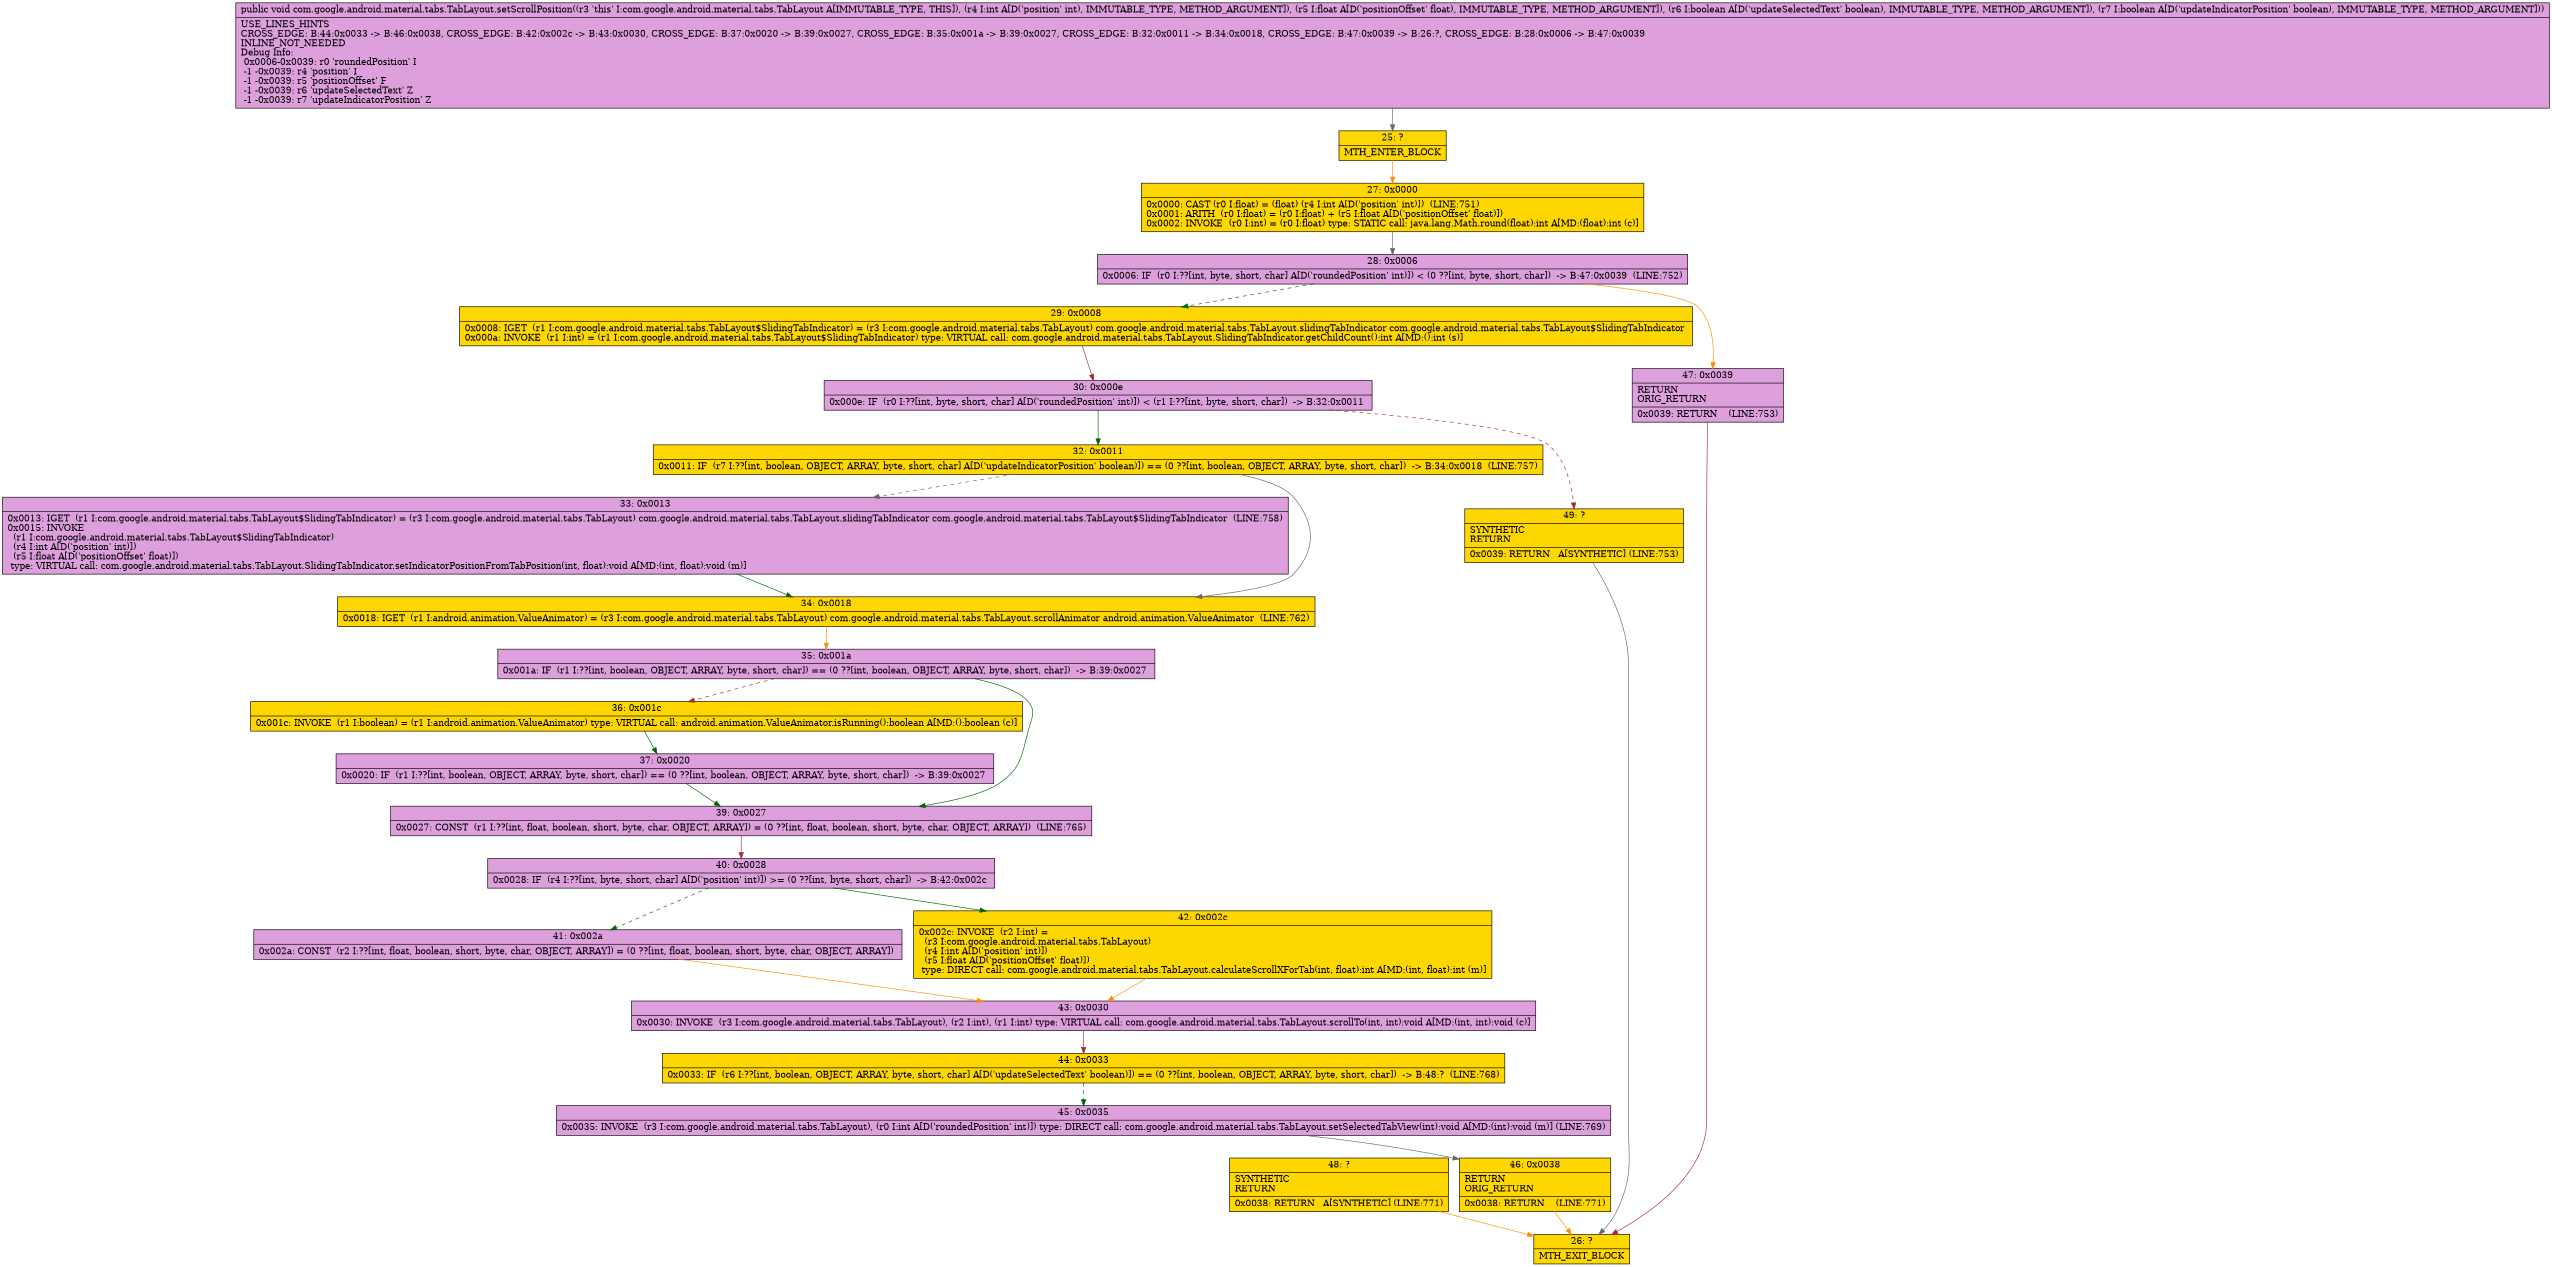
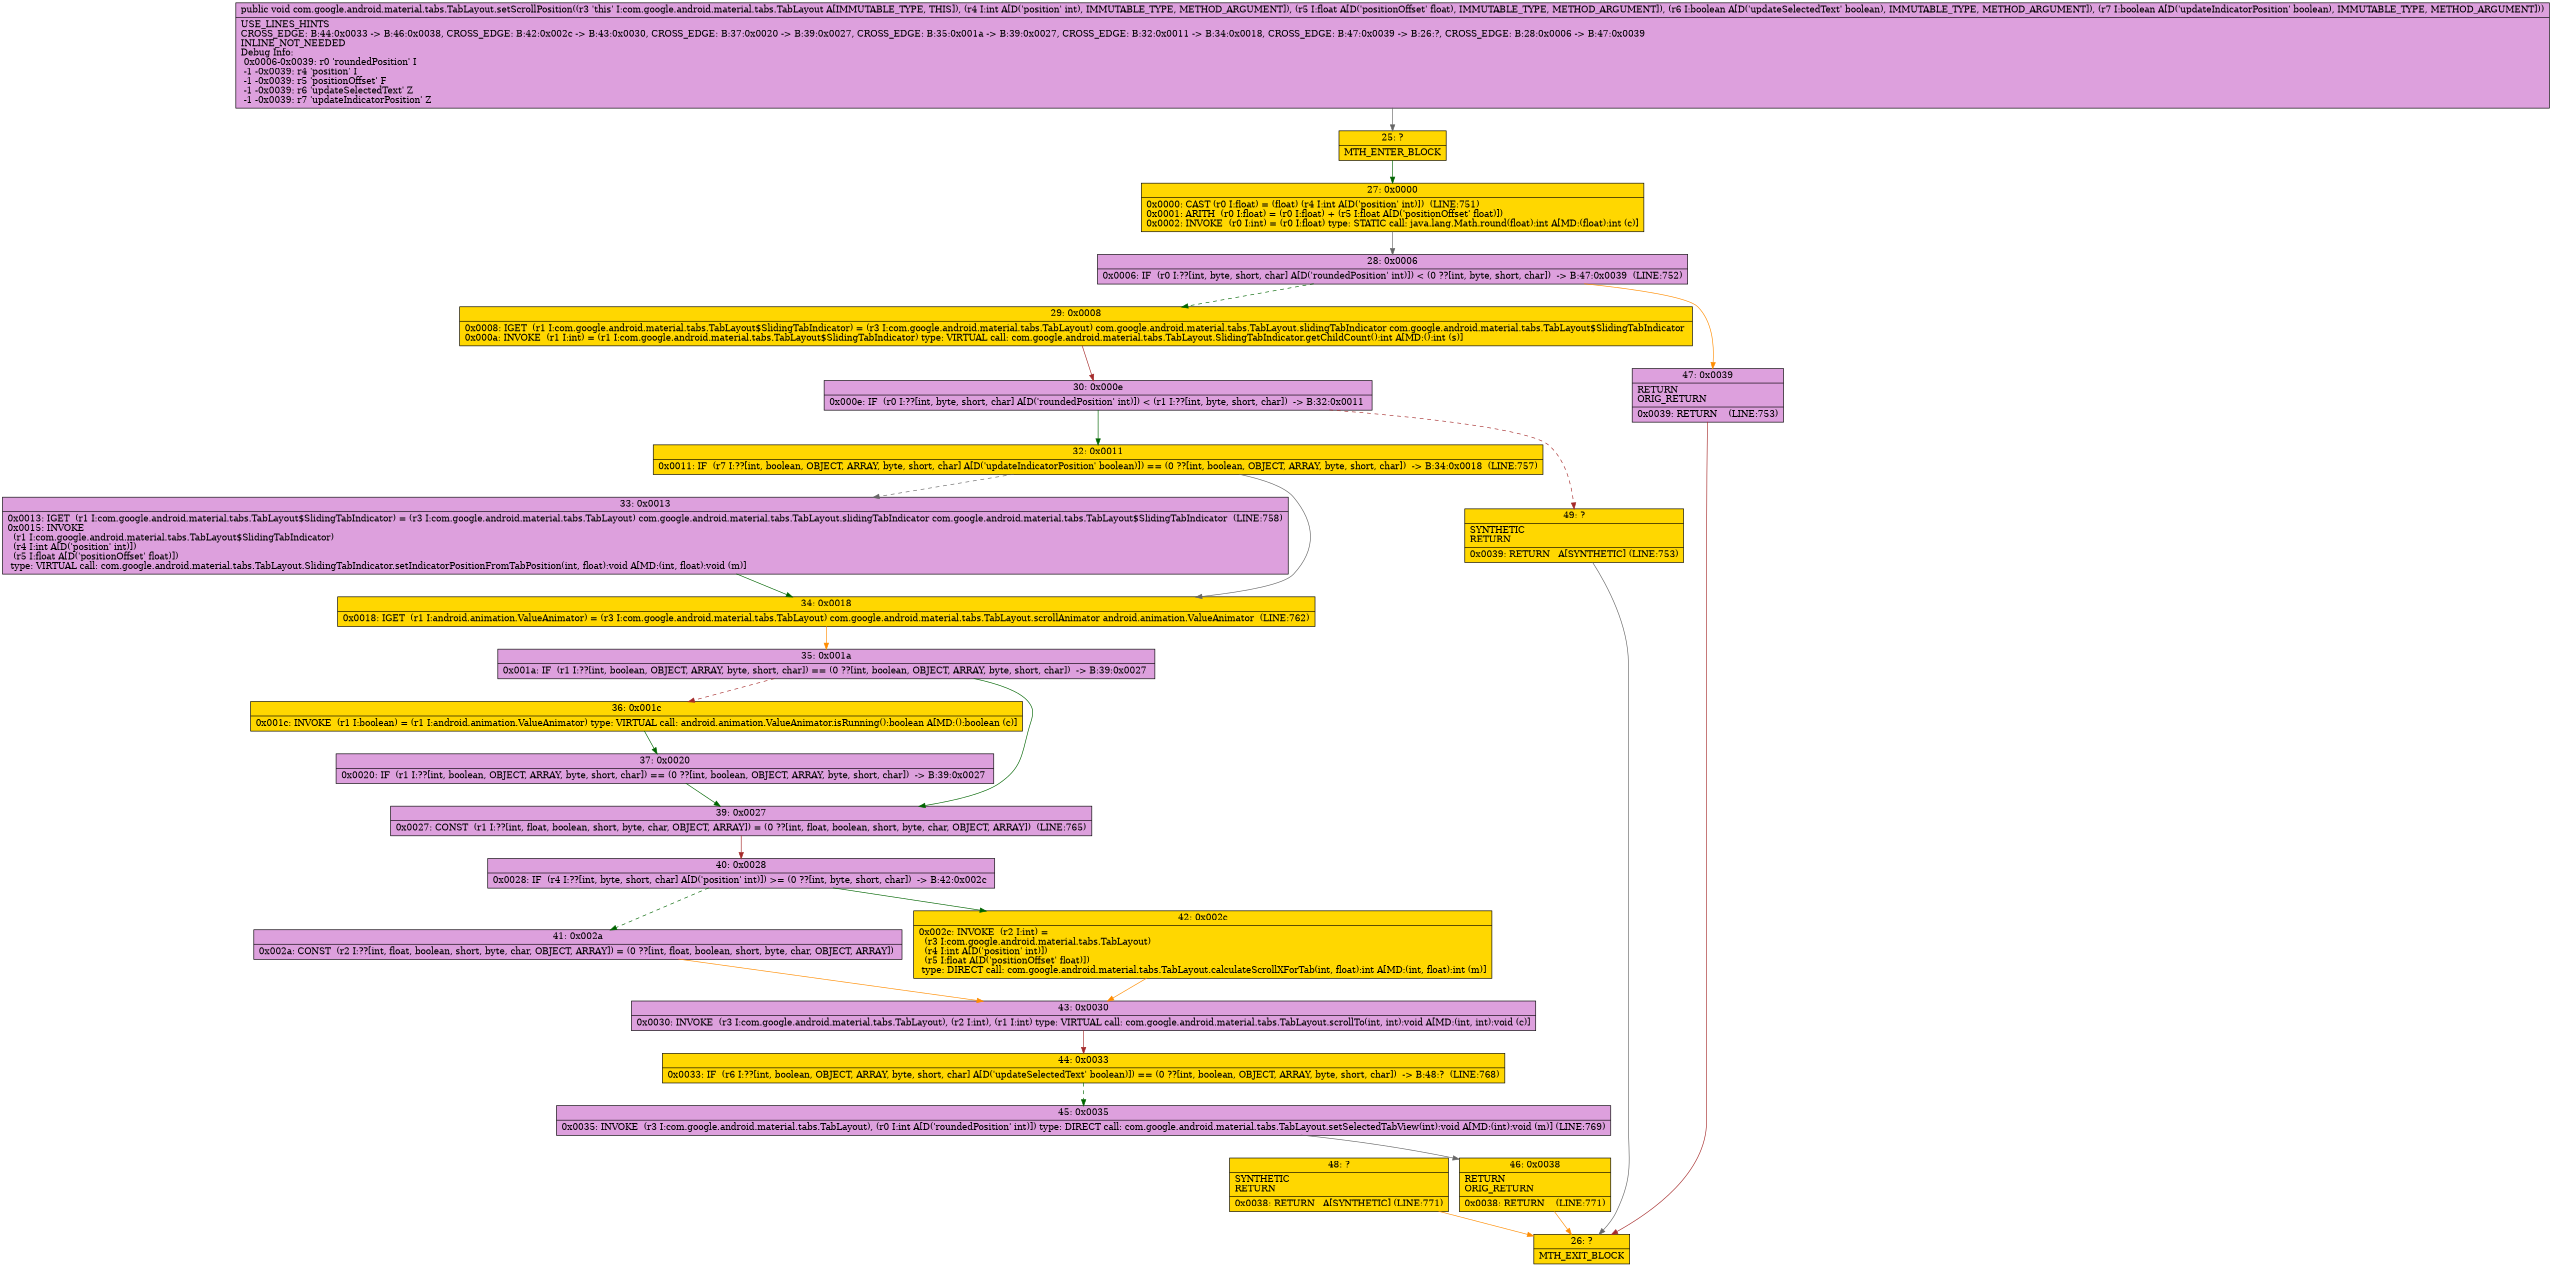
(1393, 169) -> (1393, 169)
